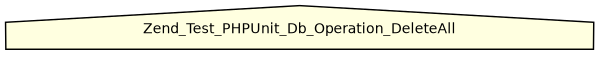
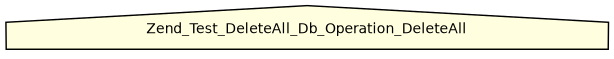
(300, 30) -> (307, 30)
